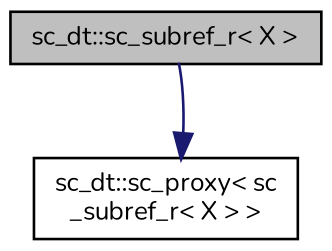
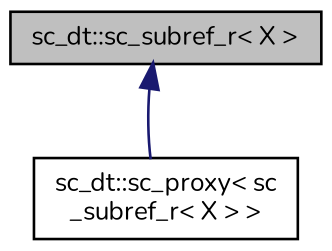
(183, 98) -> (148, 124)
